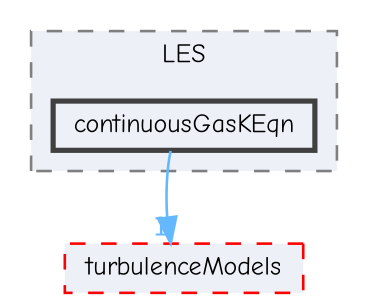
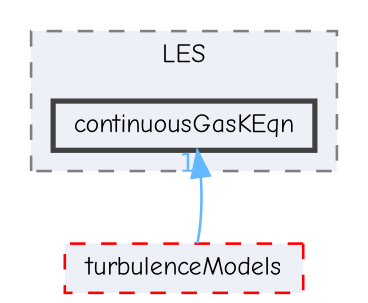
(167, 187) -> (201, 210)
